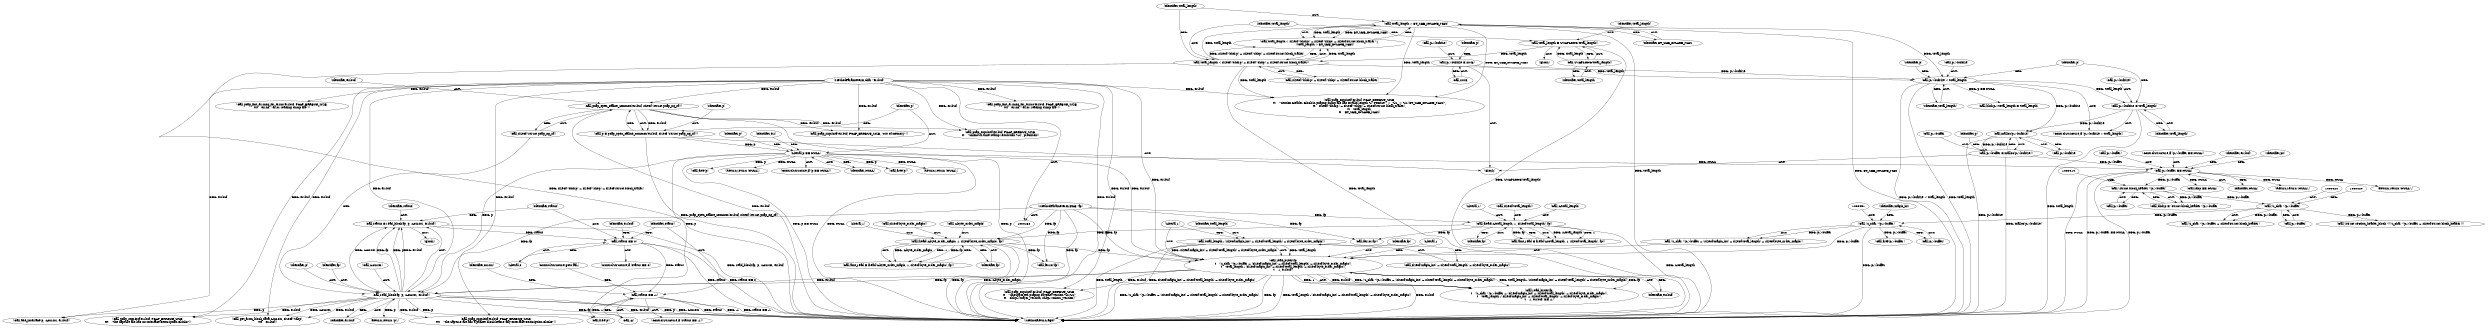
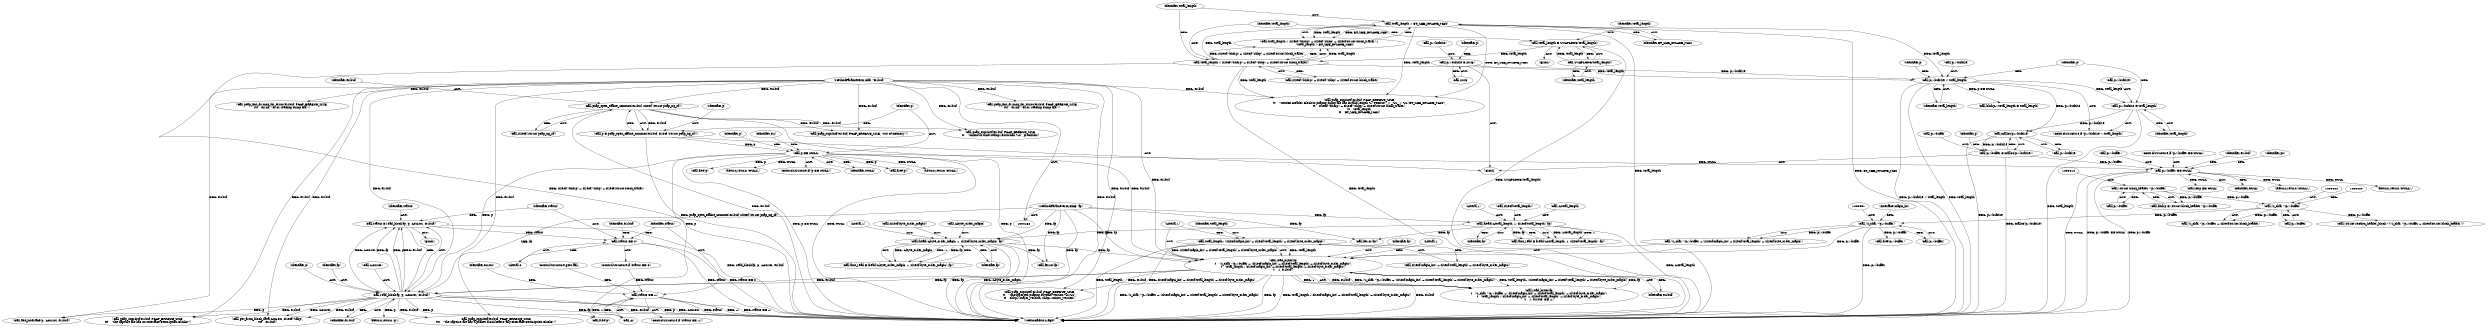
(806, 153) -> (806, 153)
(2157, 179) -> none
(2112, 180) -> (2112, 180)
(350, 195) -> (423, 256)
(1894, 206) -> (1894, 206)
(527, 242) -> (527, 242)
(574, 251) -> (574, 251)
(666, 262) -> (635, 280)
